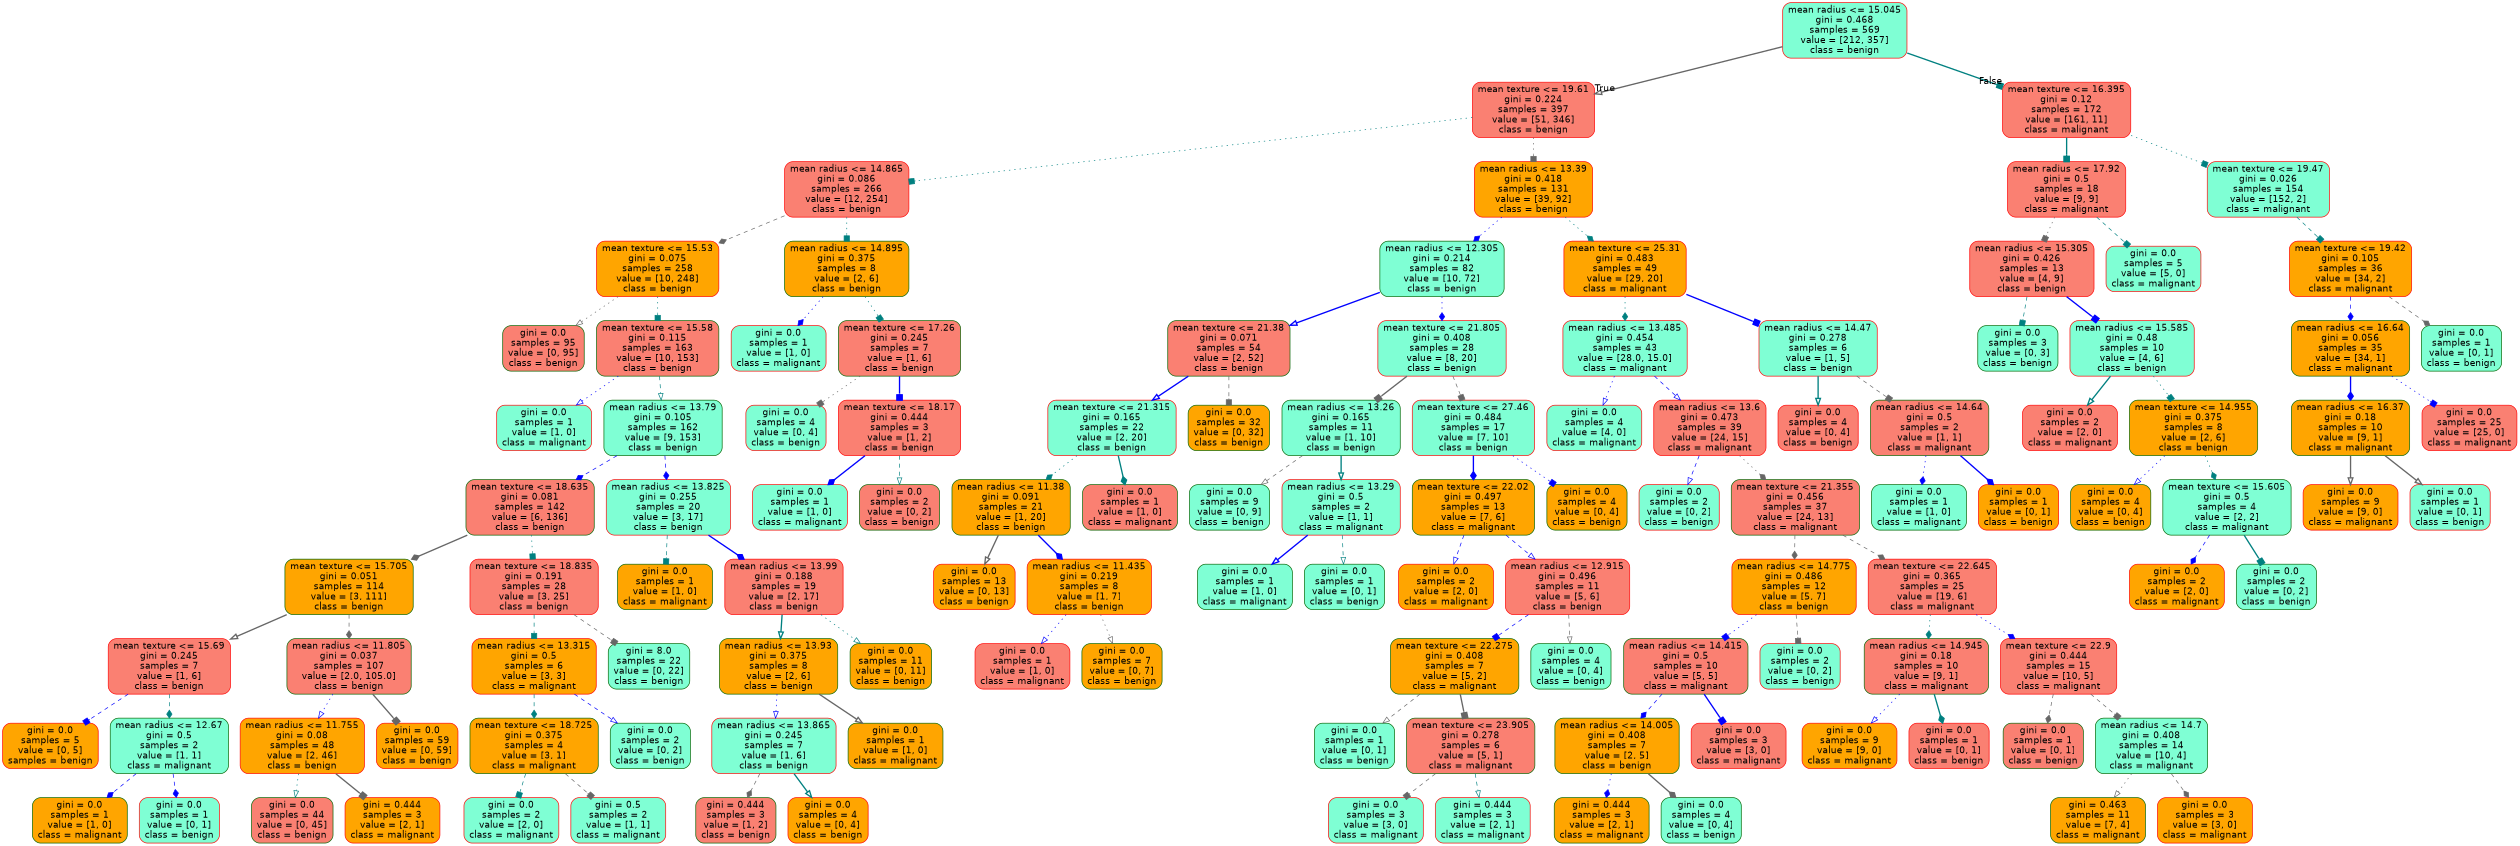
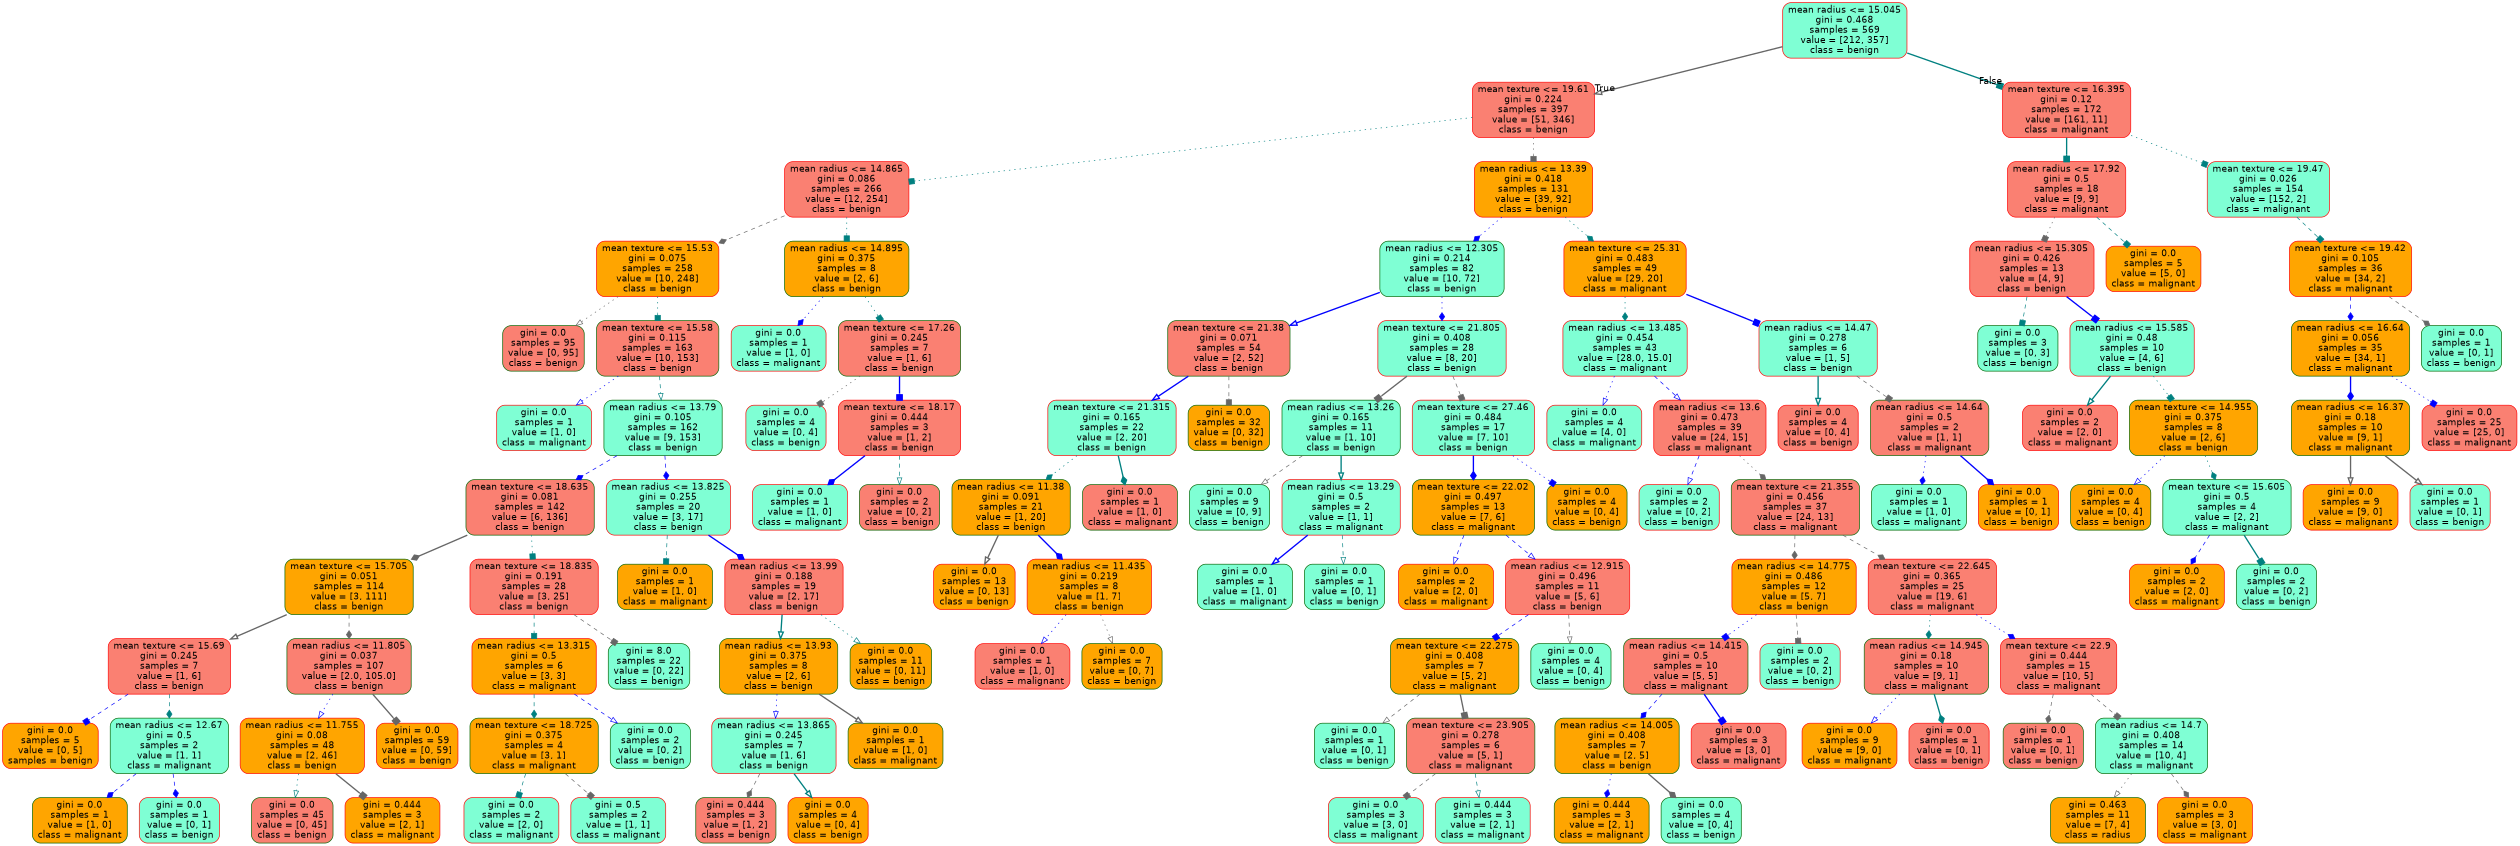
(2153, 269) -> (2153, 269)
(292, 820) -> (292, 820)
(2098, 820) -> (2098, 820)
